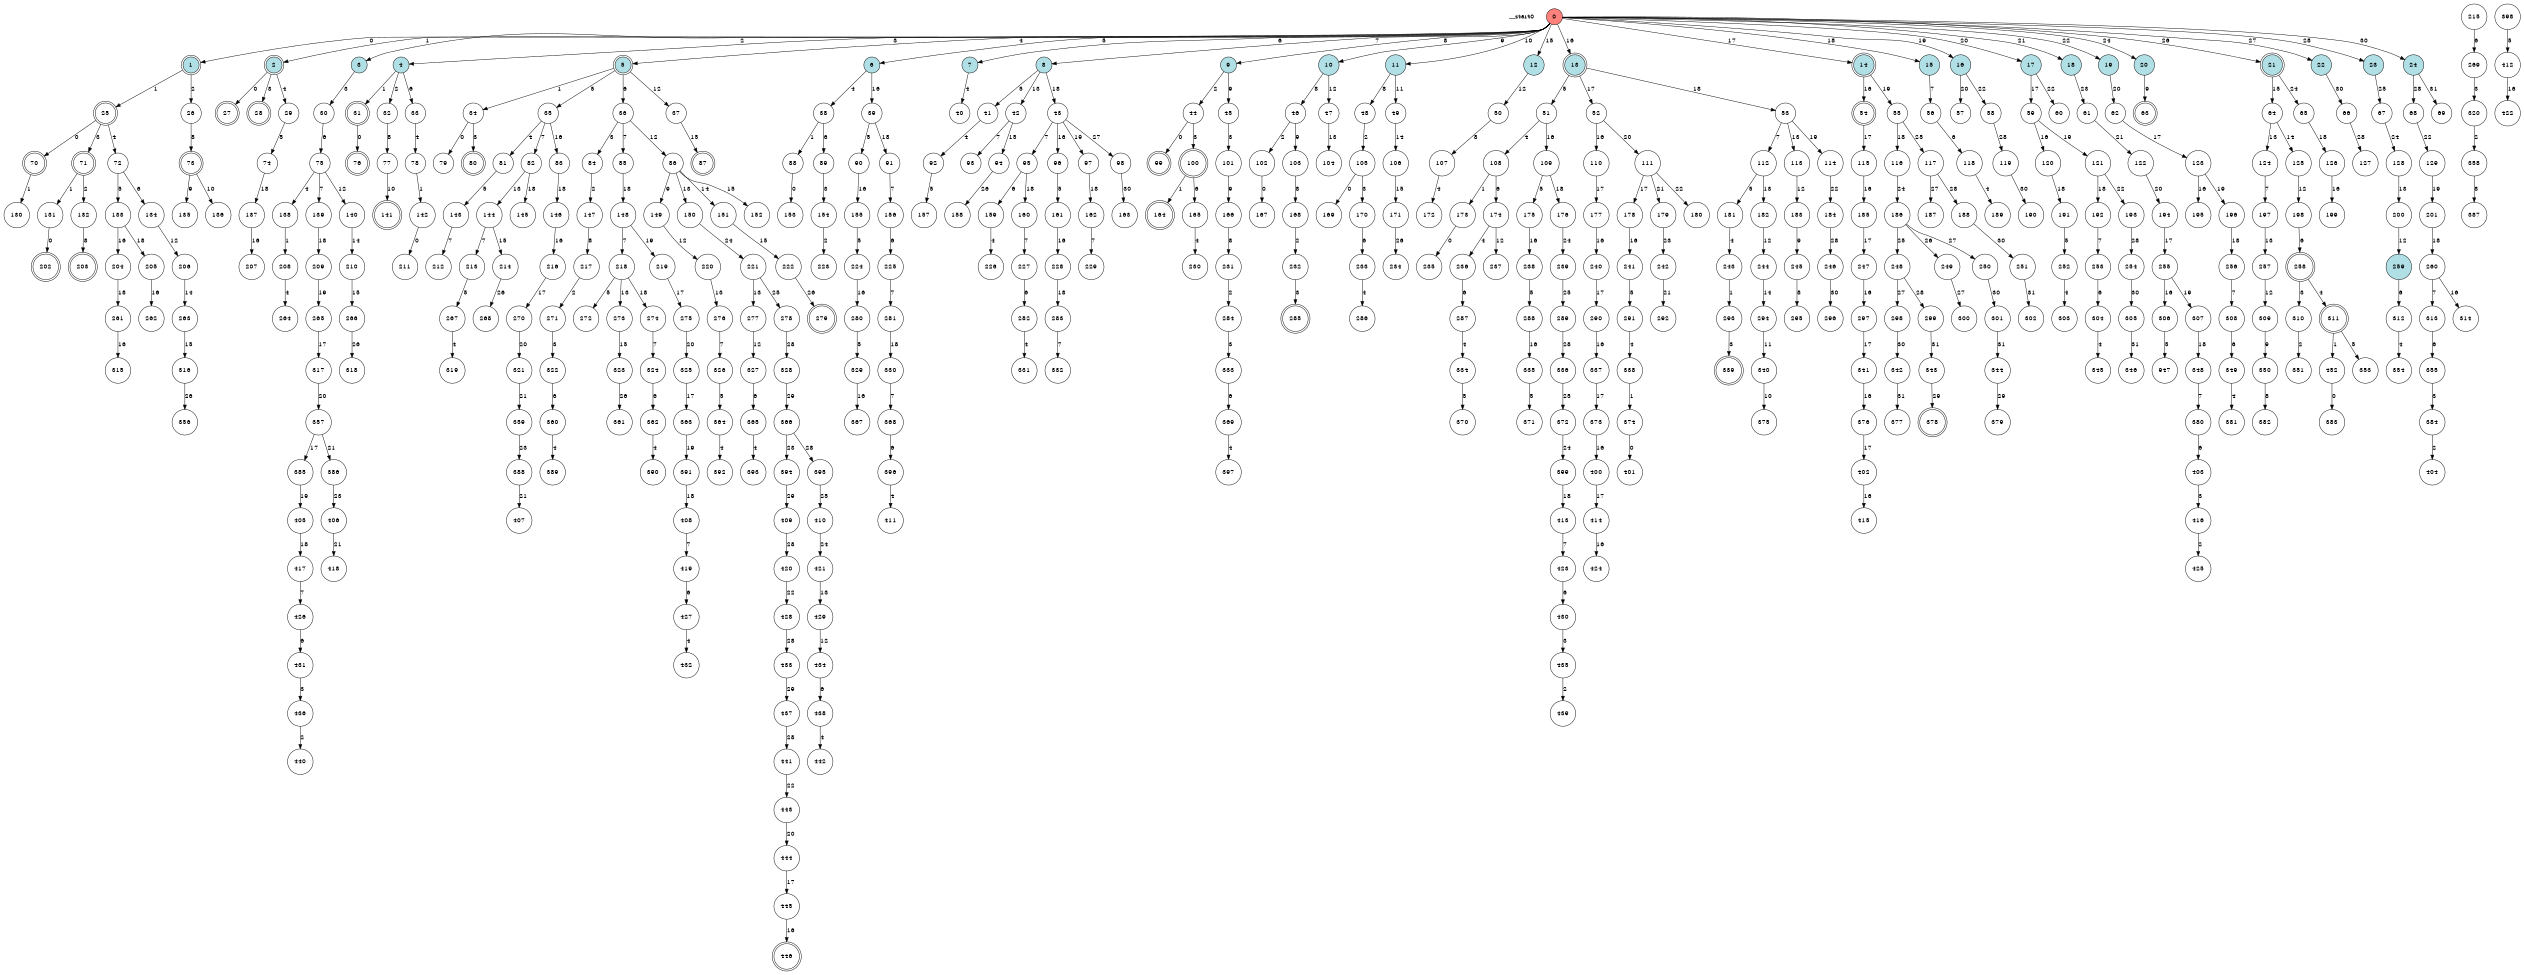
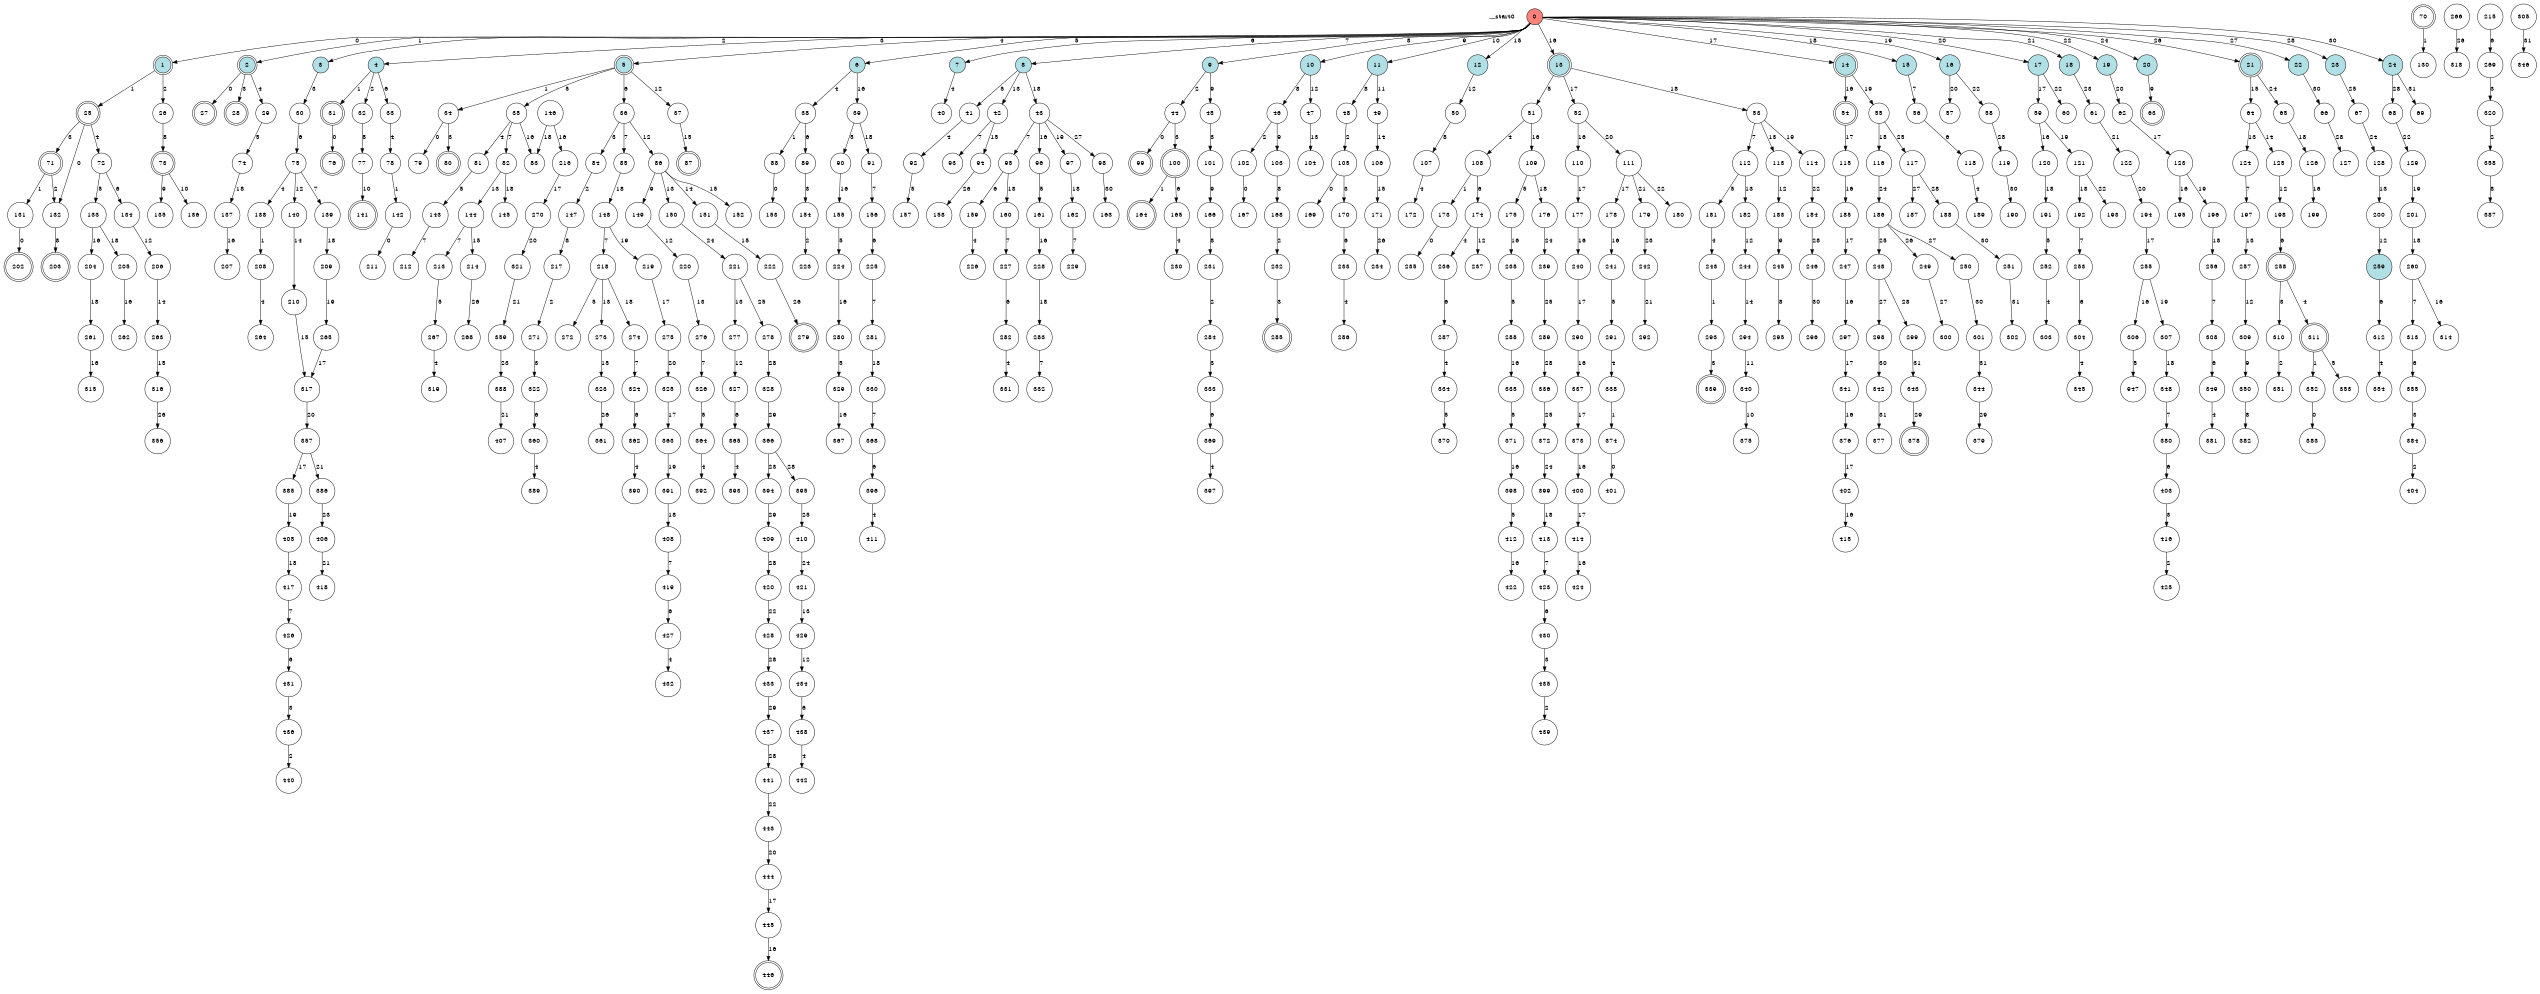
(72, 137) -> (73, 162)
(558, 186) -> (543, 137)
(2131, 267) -> none
(352, 290) -> (300, 344)
(2332, 370) -> (2312, 389)
none -> (1511, 464)
